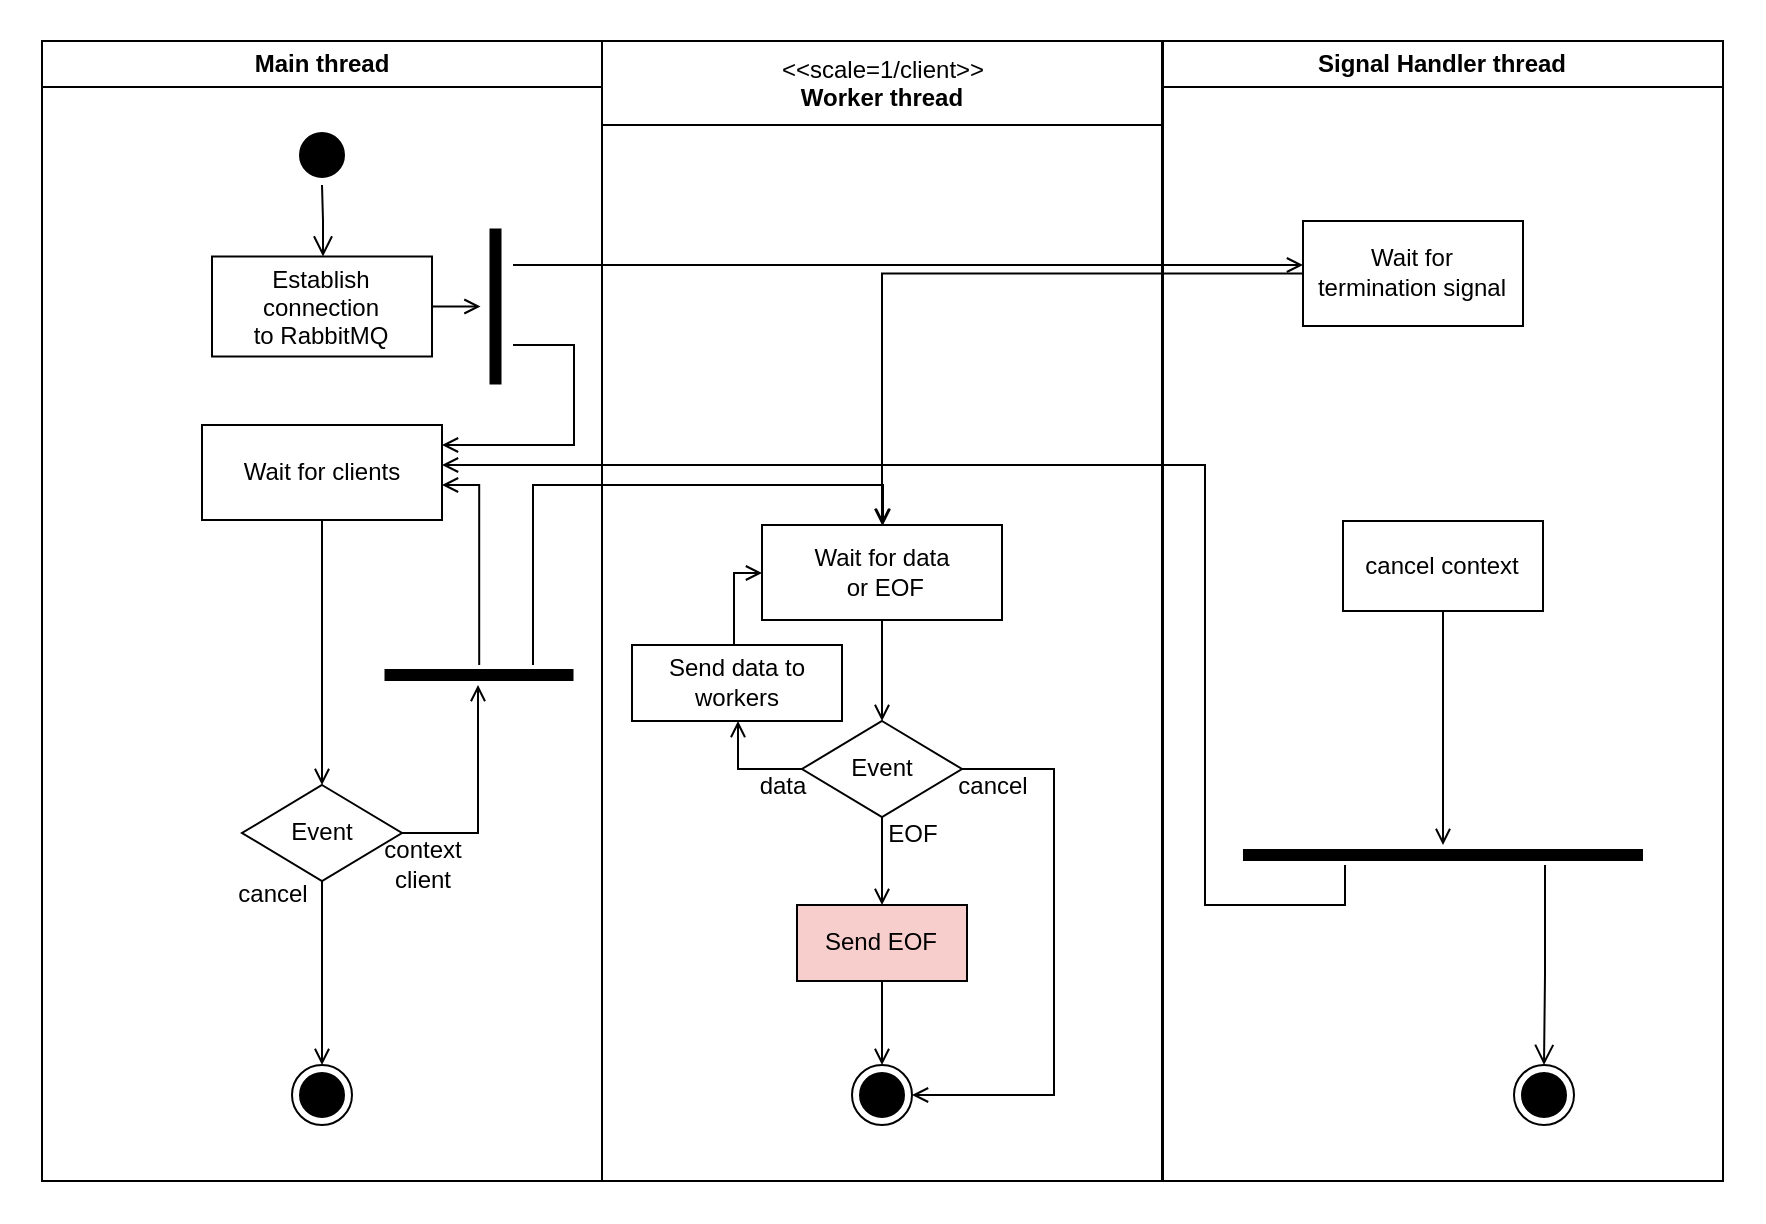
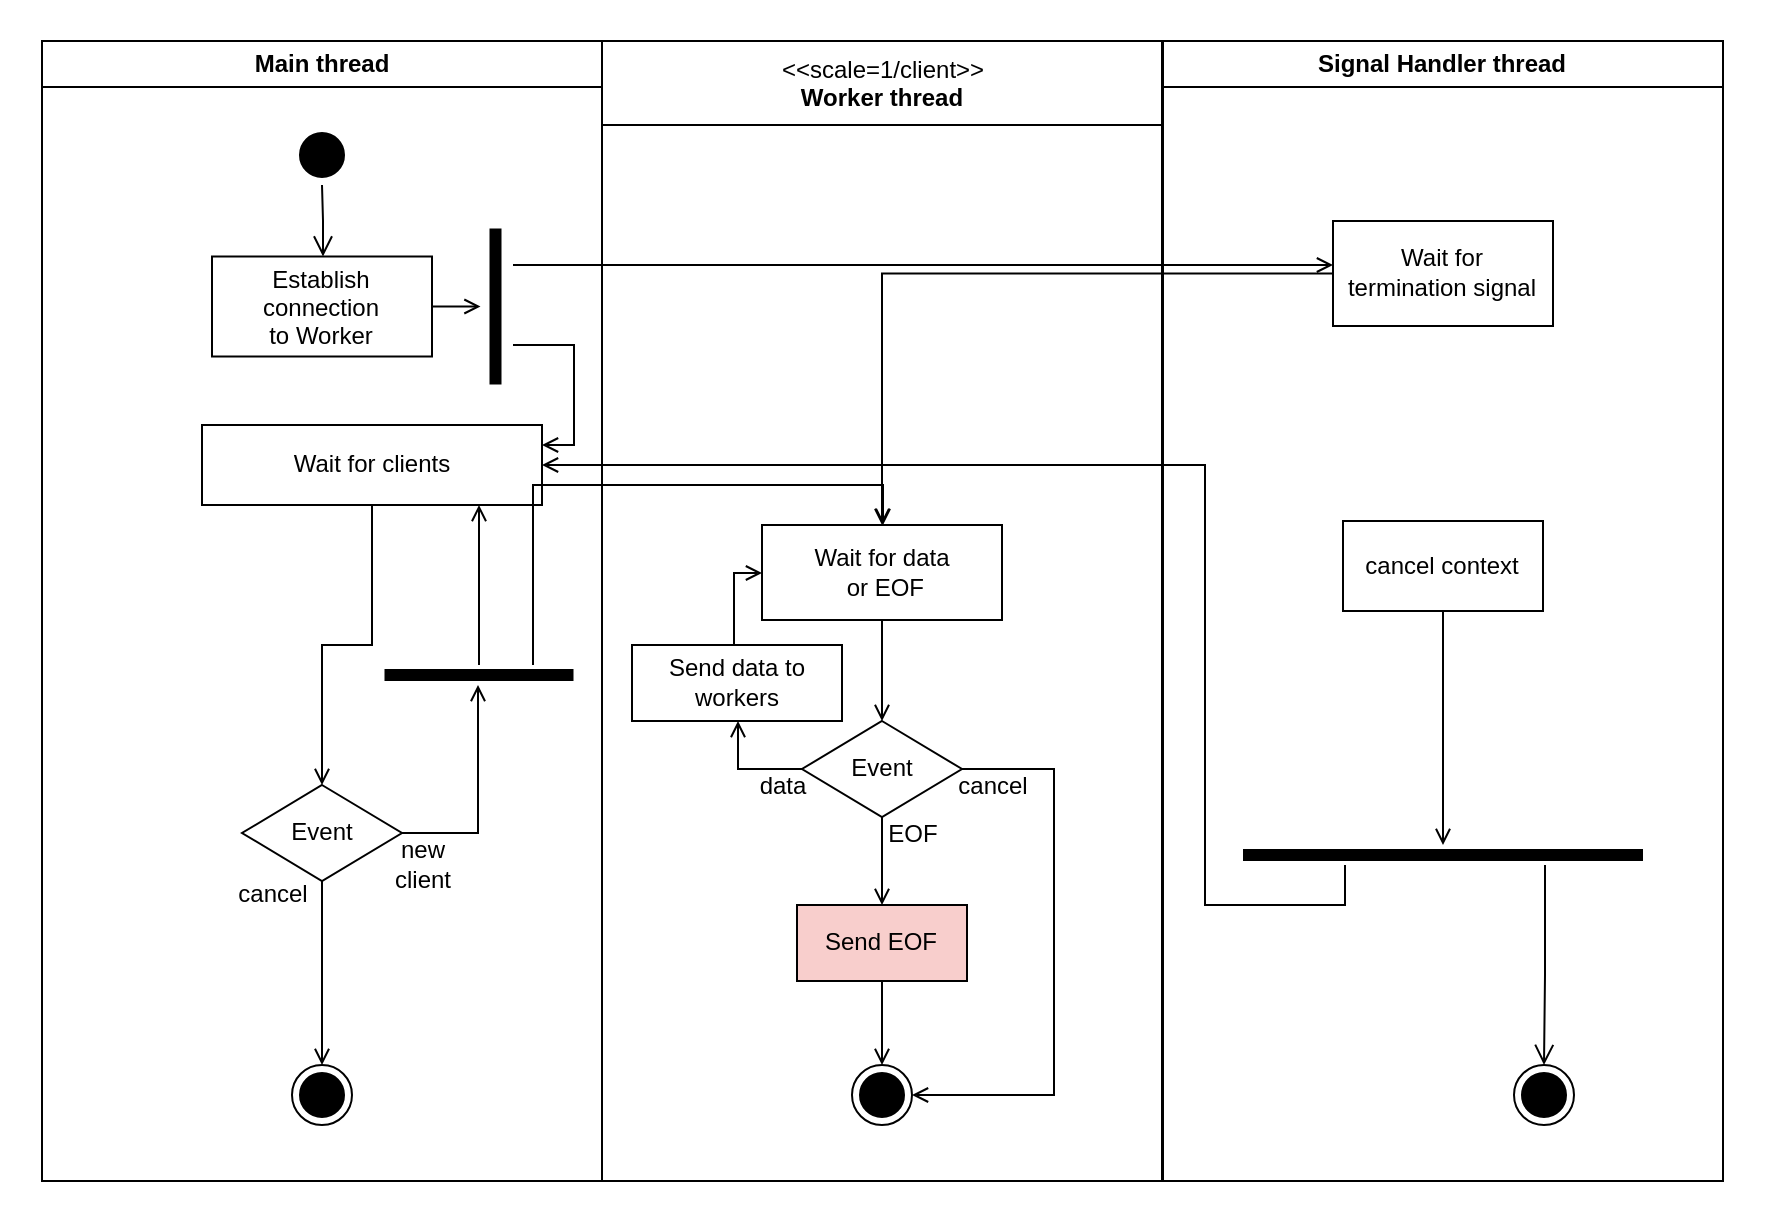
(1413, 274) -> (1443, 274)
(321, 280) -> (321, 280)
(322, 473) -> (372, 465)
(424, 865) -> (424, 865)
